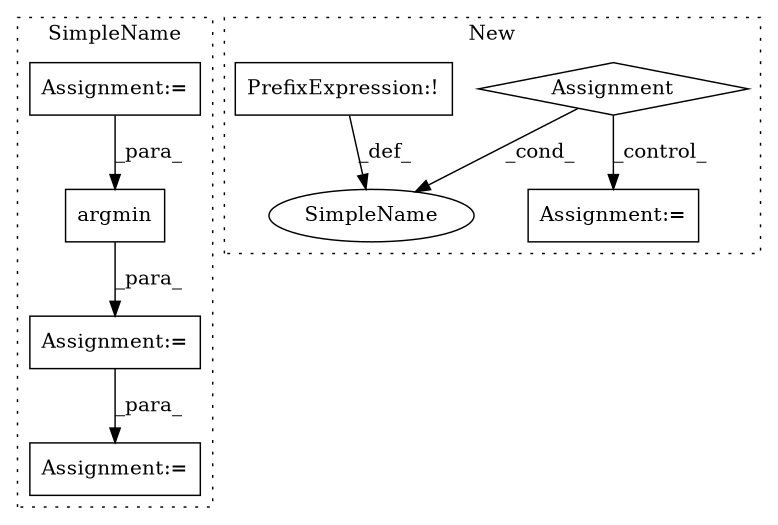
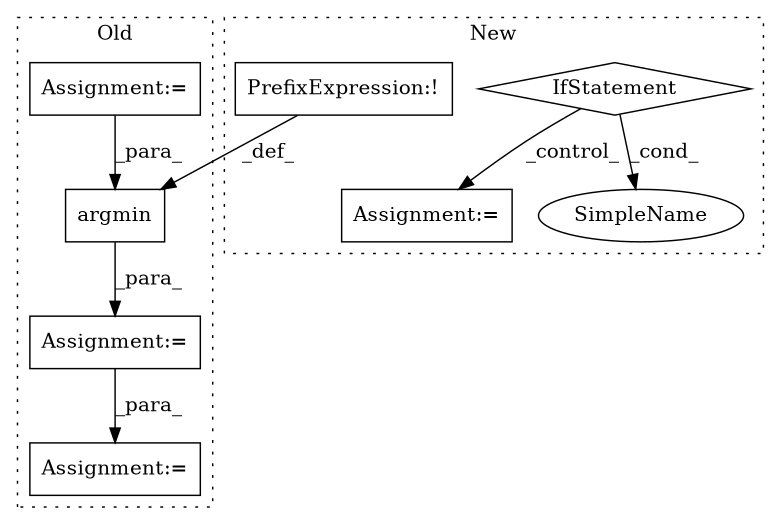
(115, 34) -> (115, 34)
(613, 89) -> (615, 89)
(356, 145) -> (236, 149)
